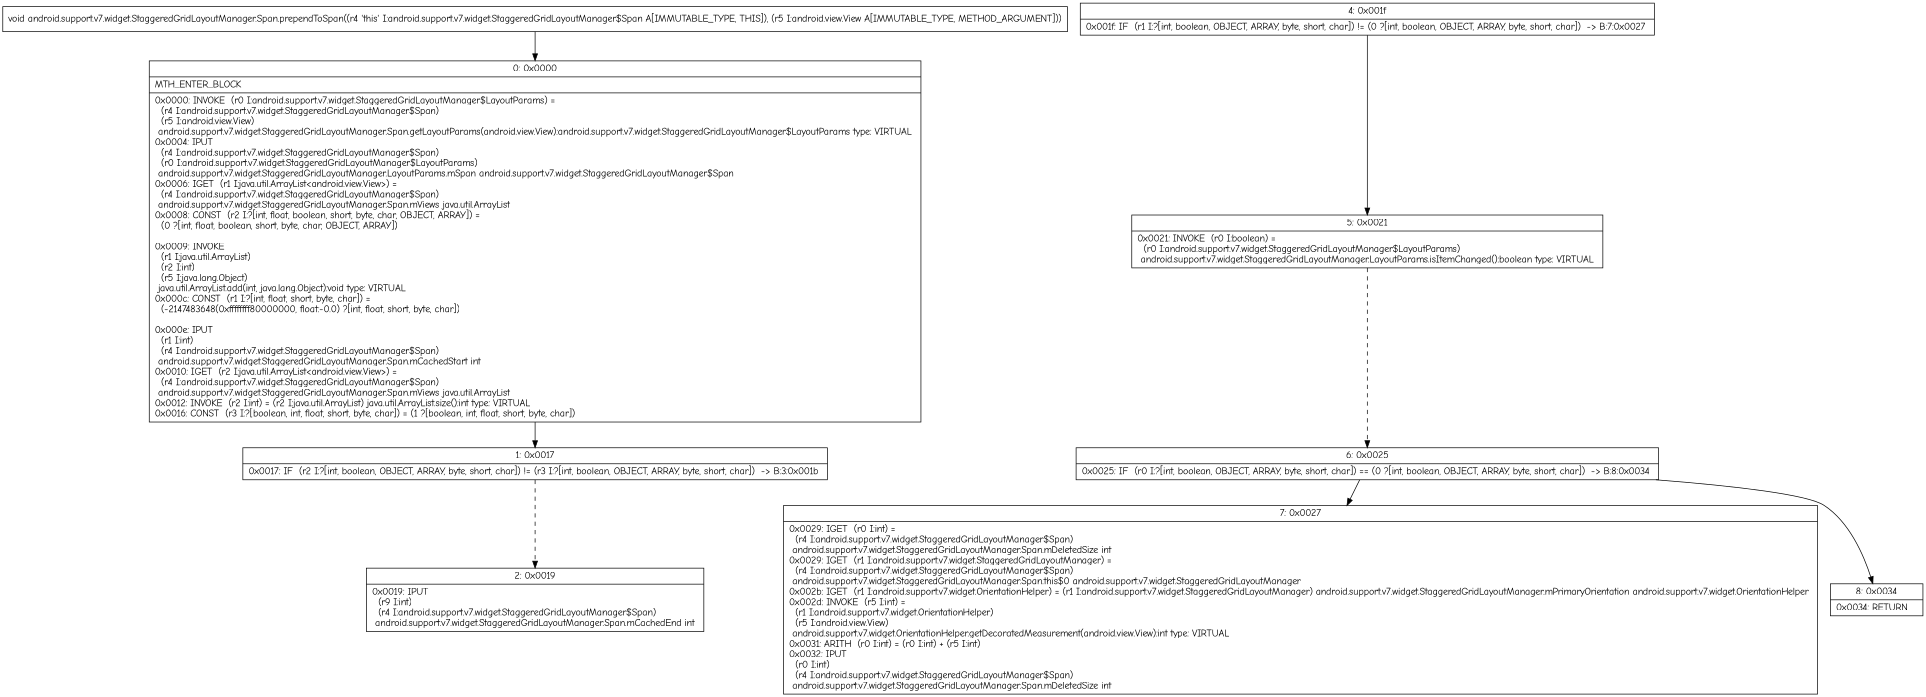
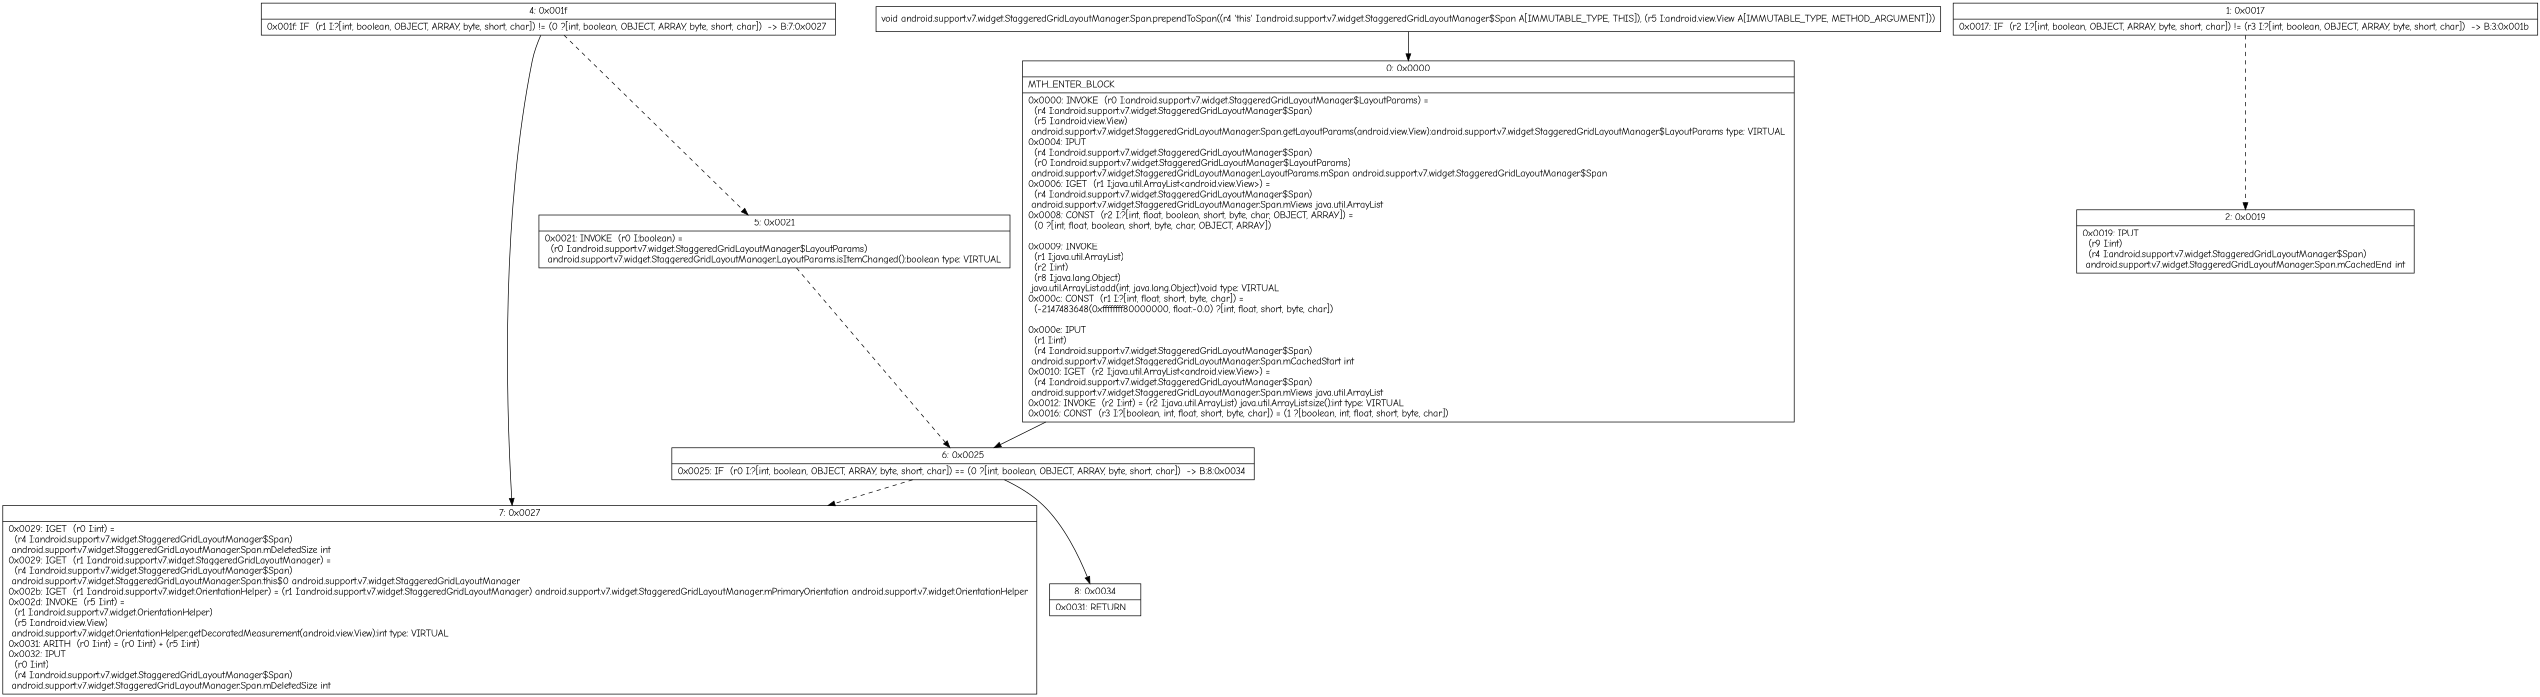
(1367, 122) -> (653, 123)
none -> (510, 265)
(201, 278) -> (1074, 278)
(535, 431) -> (1023, 433)
(1355, 490) -> (874, 492)
(1877, 607) -> (1095, 607)
